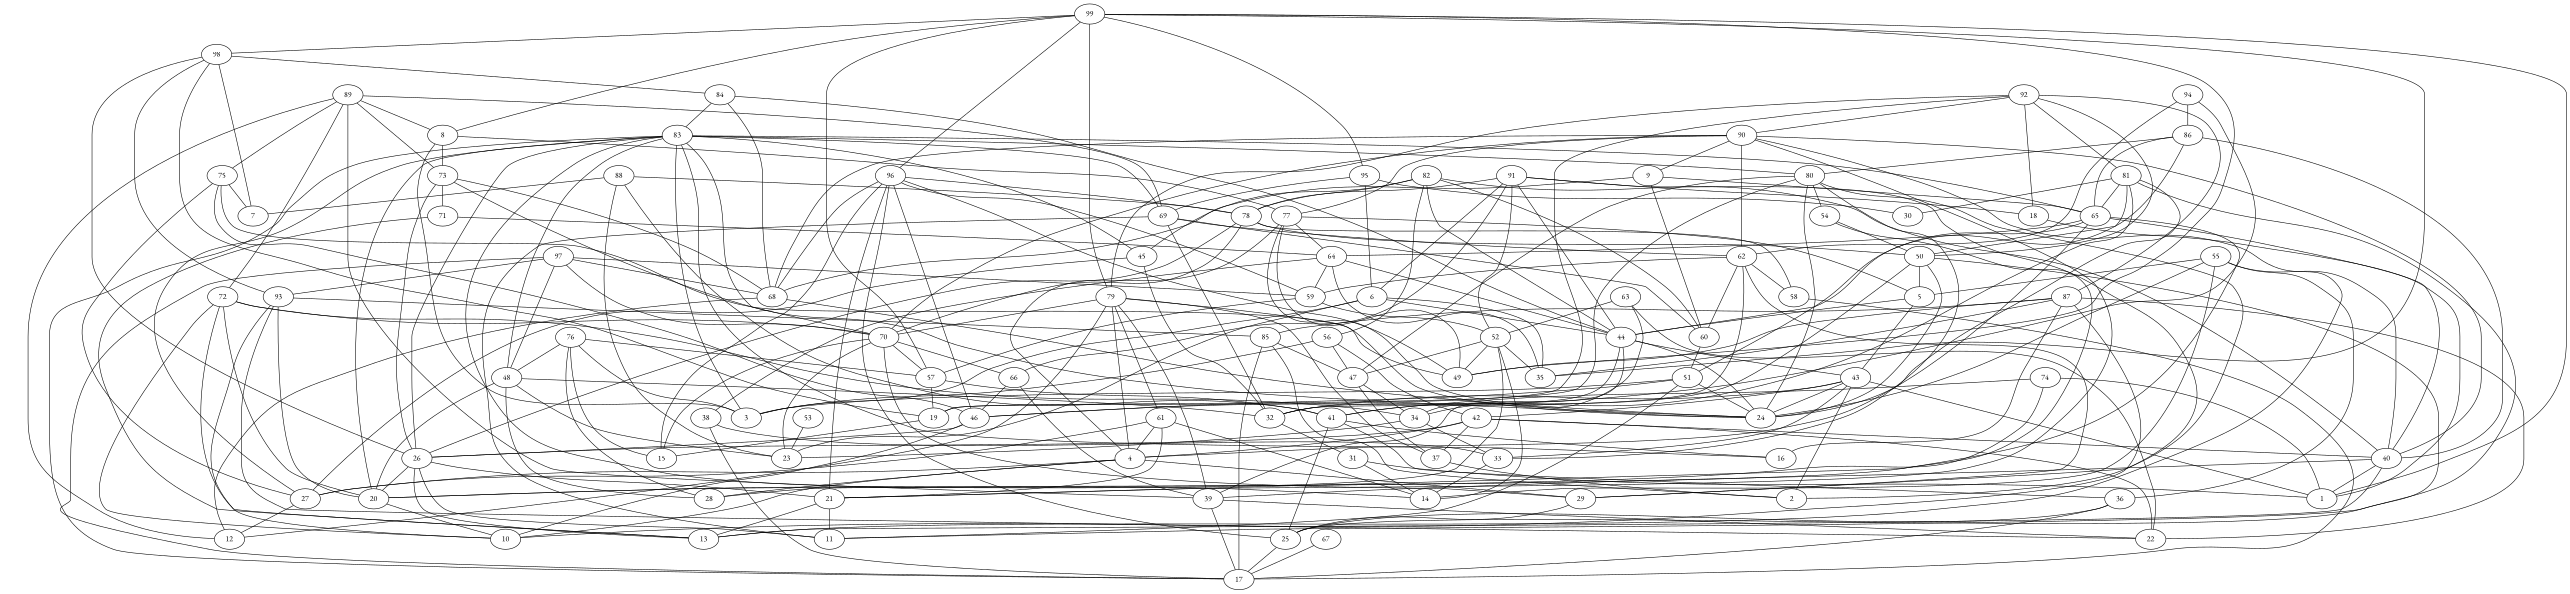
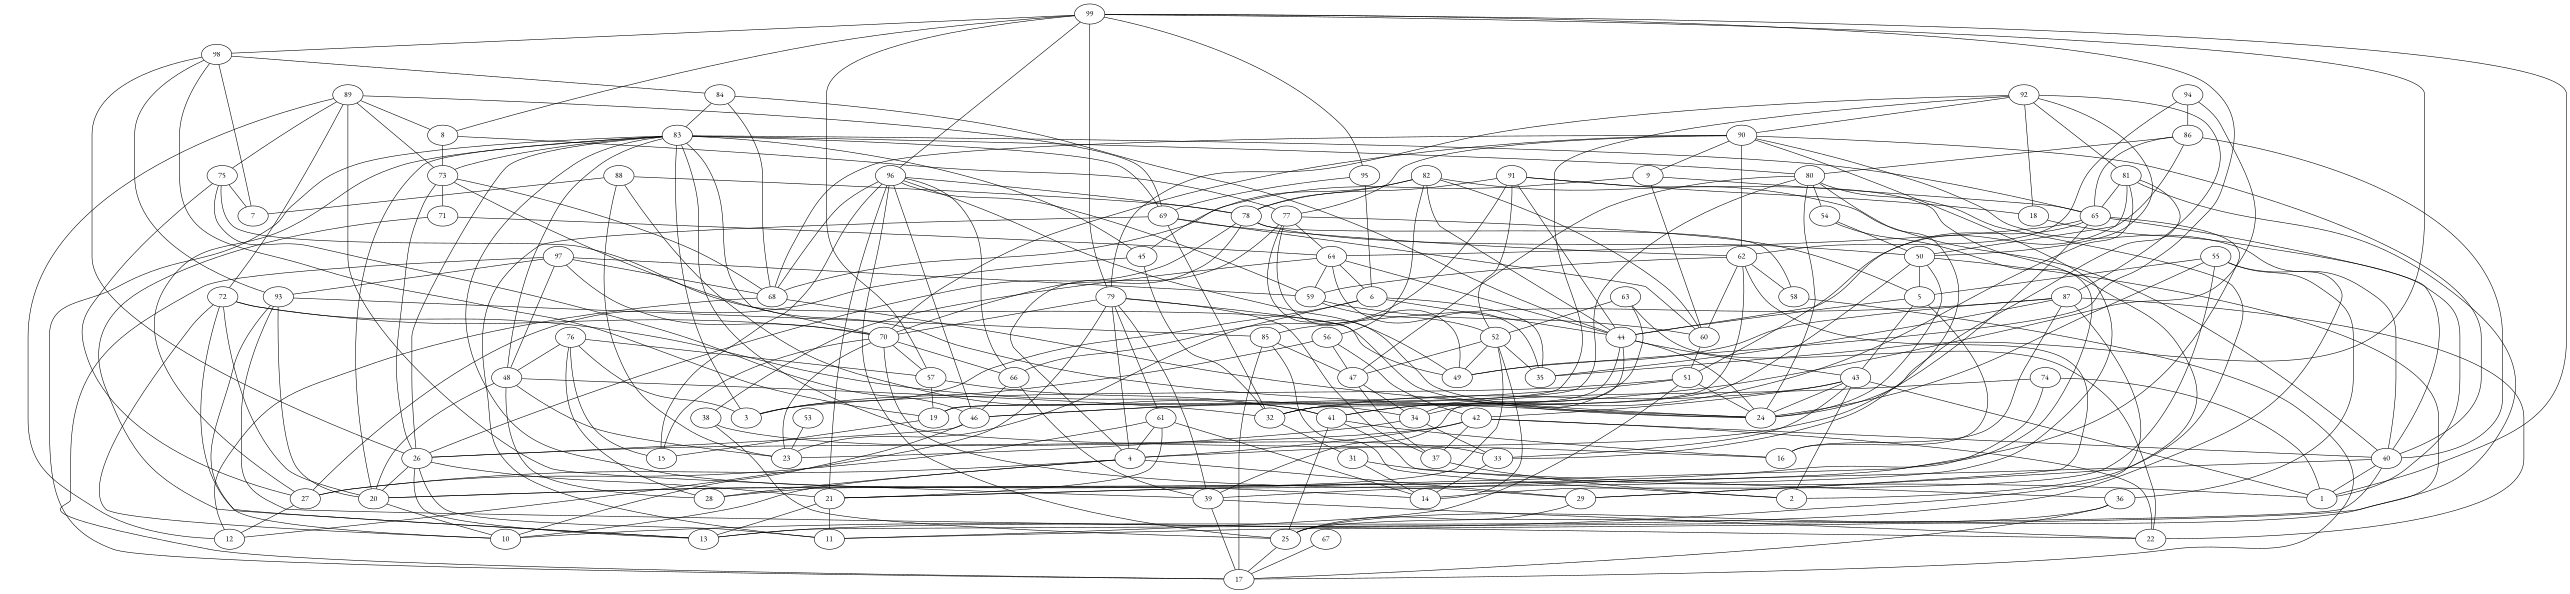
none -> (537, 151)
(1908, 216) -> none
(1442, 236) -> (1352, 277)
none -> (980, 251)
(1126, 322) -> (1479, 318)
(471, 374) -> none
none -> (1973, 431)
(936, 567) -> (844, 516)
